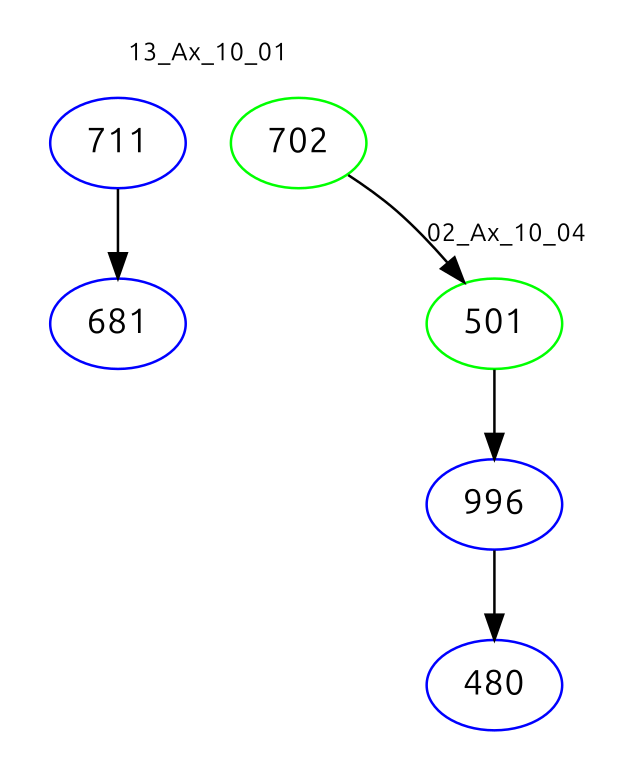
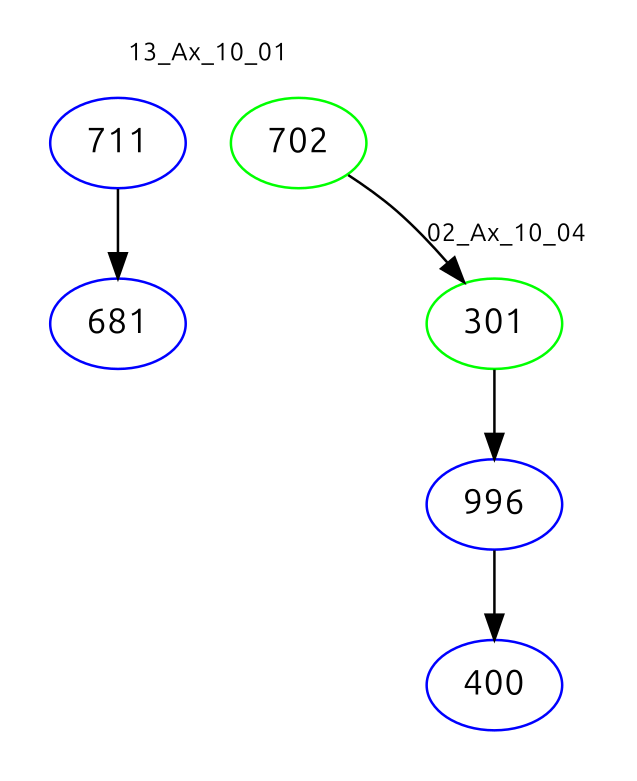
(494, 324) -> (494, 324)
(494, 685) -> (494, 685)
